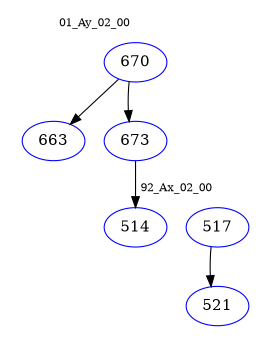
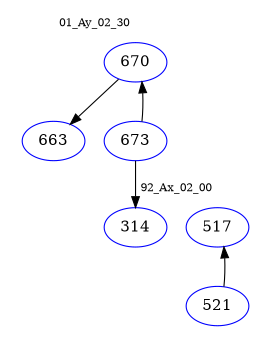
(95, 24) -> (95, 24)
(128, 96) -> (143, 107)
(136, 227) -> (136, 227)
(210, 261) -> (225, 272)
